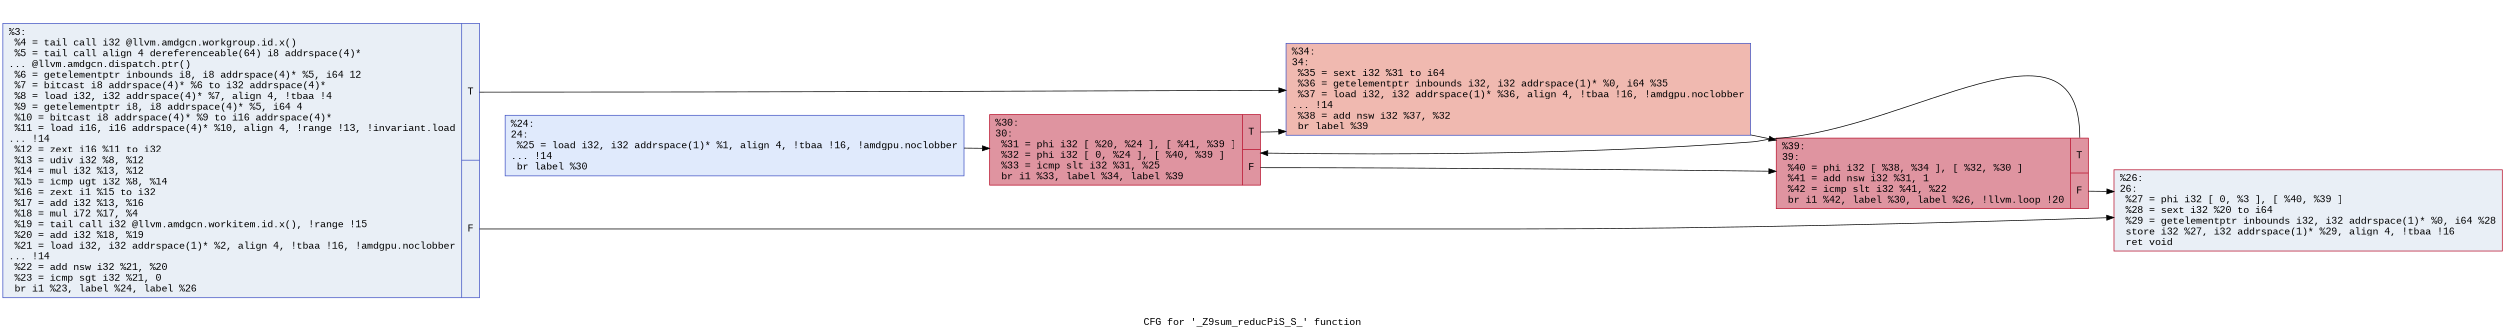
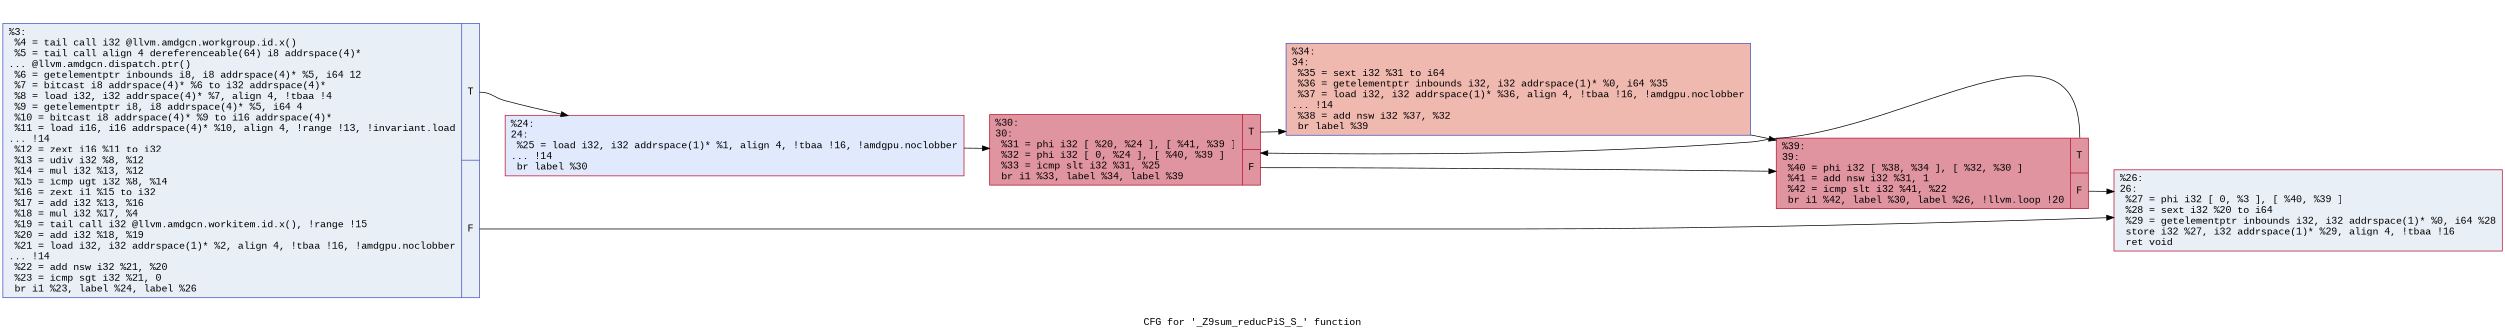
(879, 92) -> (520, 104)
(735, 146) -> (735, 146)
(73, 214) -> (73, 214)
